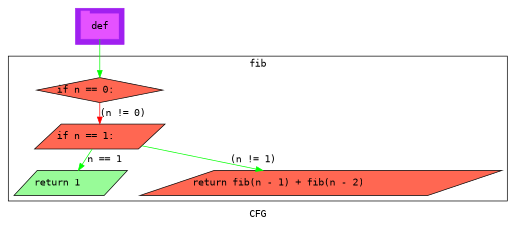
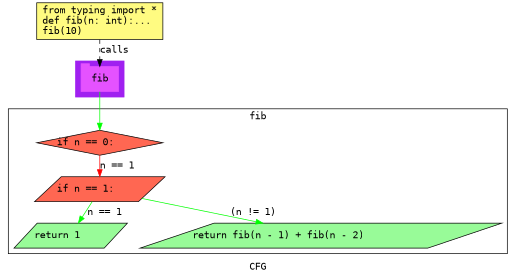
none -> (100, 21)
(100, 26) -> (100, 79)
(123, 113) -> (117, 166)
(321, 183) -> (321, 236)
